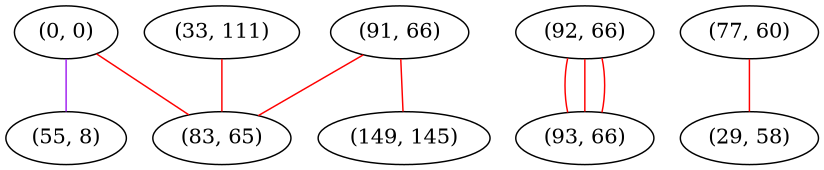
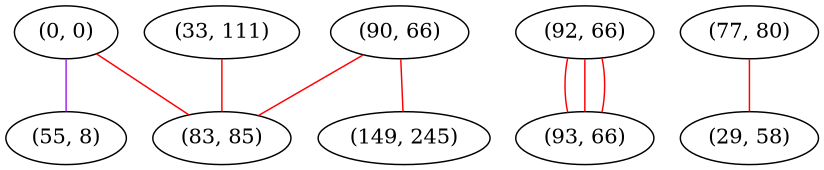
(400, 32) -> (400, 32)
(749, 32) -> (749, 32)
(222, 138) -> (222, 138)
(404, 138) -> (404, 138)
